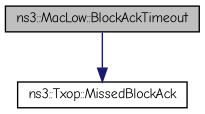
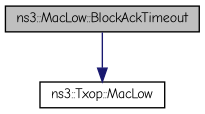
(102, 95) -> (102, 95)
